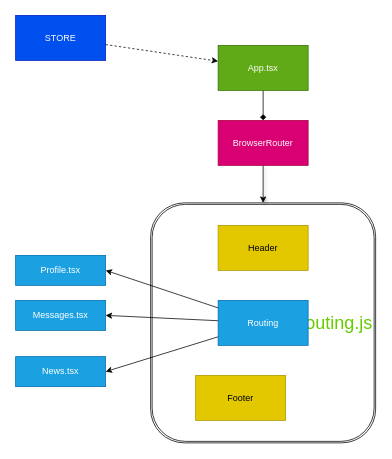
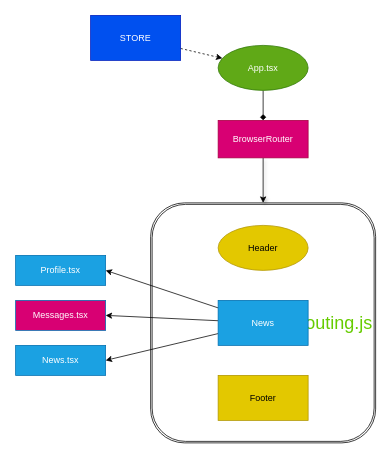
(60, 38) -> (135, 38)
(263, 68) -> (263, 68)
(263, 143) -> (263, 139)
(263, 248) -> (263, 248)
(60, 315) -> (60, 315)
(263, 323) -> (263, 323)
(60, 372) -> (60, 360)
(240, 398) -> (263, 398)
